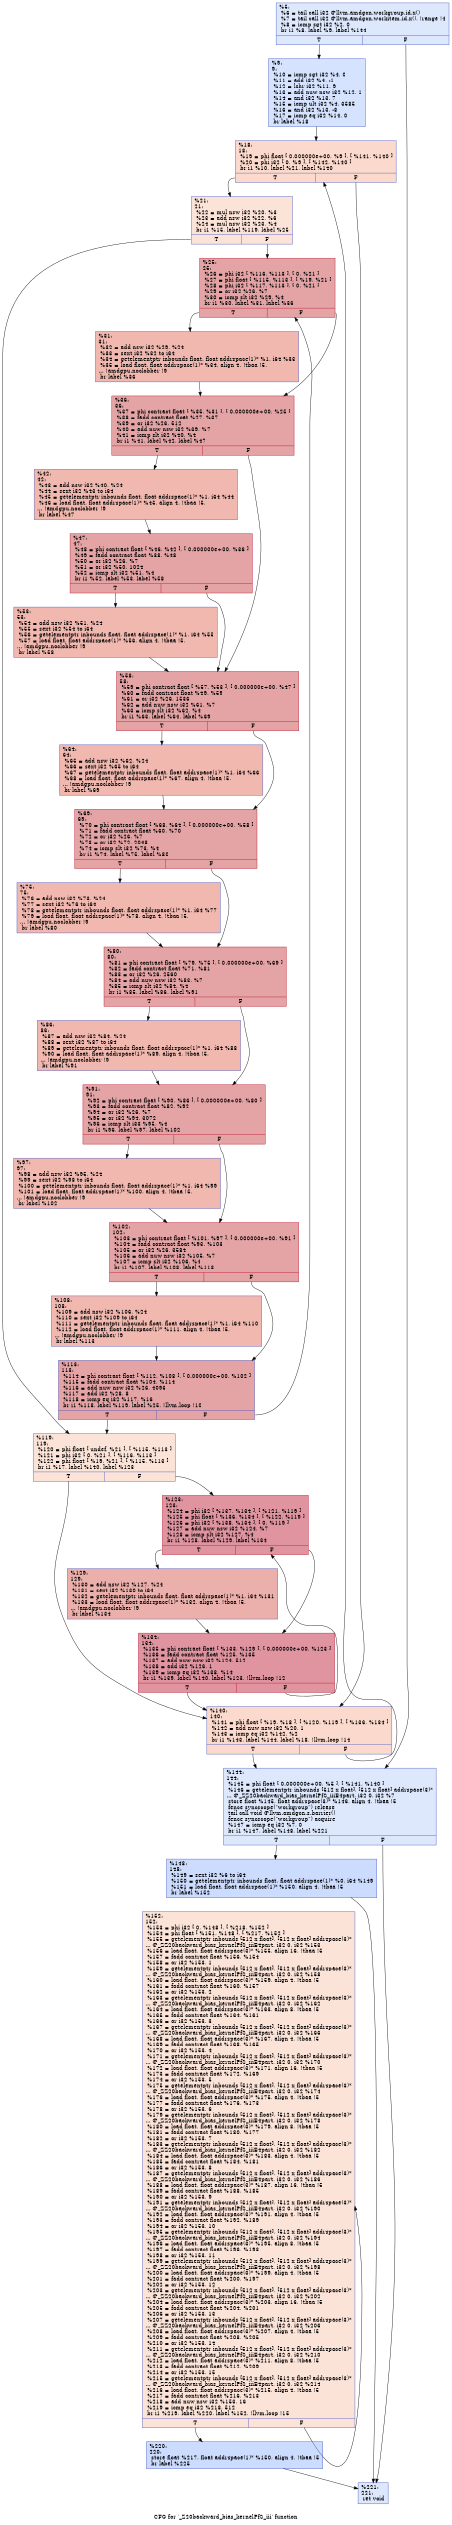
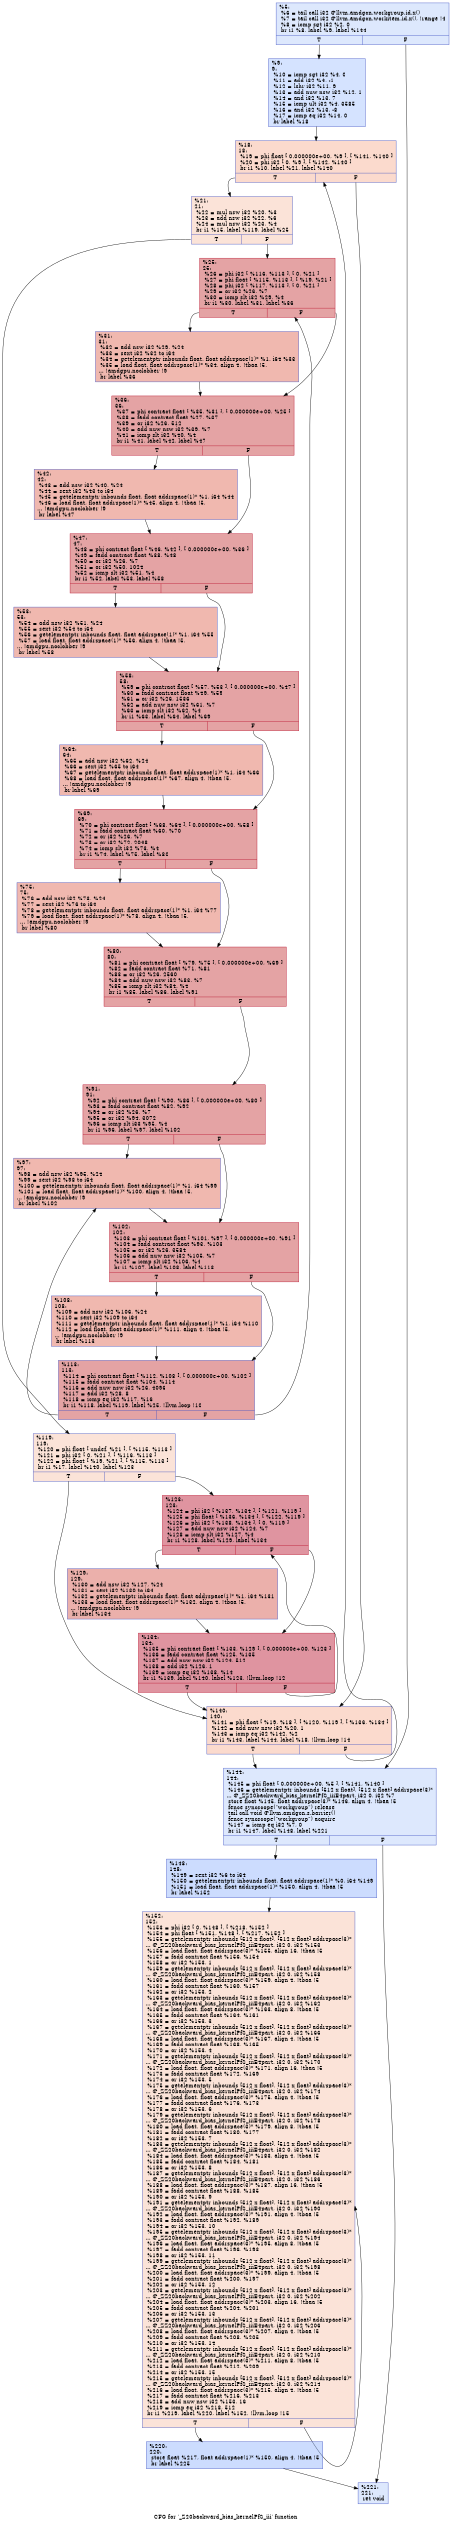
(260, 564) -> (250, 496)
(139, 1046) -> none
(107, 1425) -> (41, 1317)
(376, 2185) -> (270, 1903)
